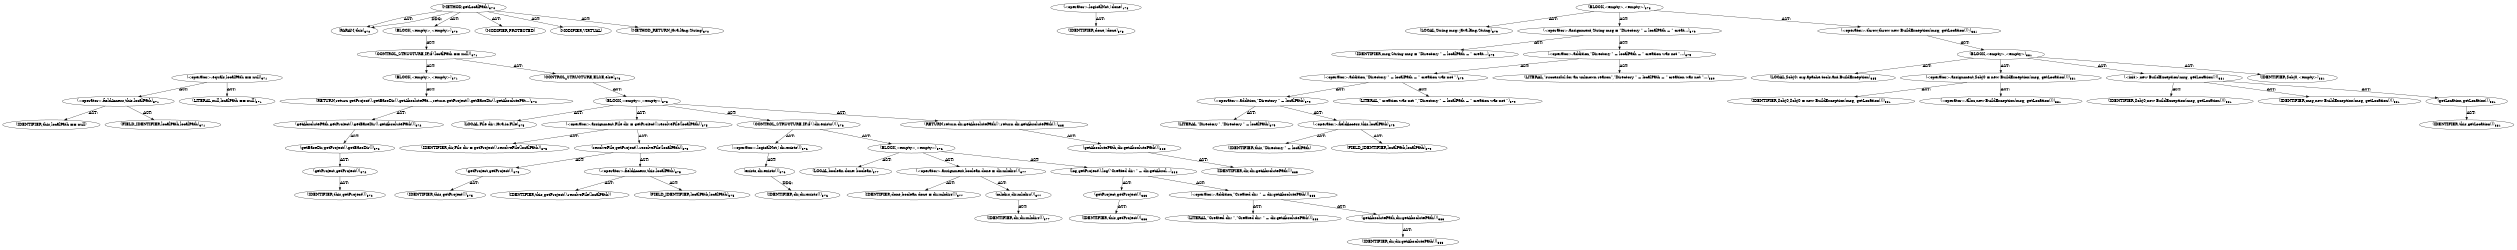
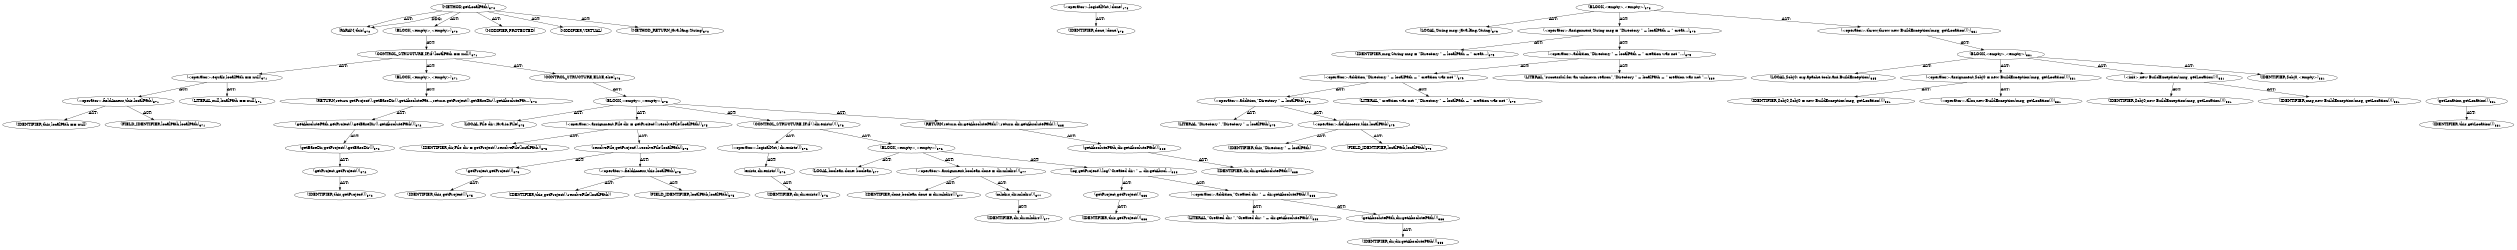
none -> (327, 66)
(2329, 89) -> none
(788, 183) -> (788, 183)
